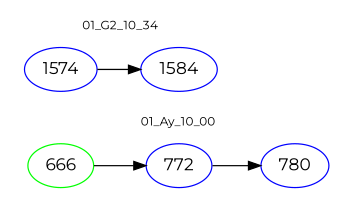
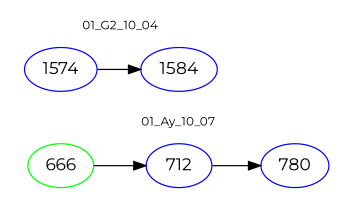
(121, 26) -> (121, 26)
(178, 122) -> (178, 122)
(179, 166) -> (179, 166)
